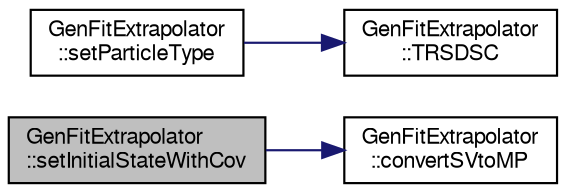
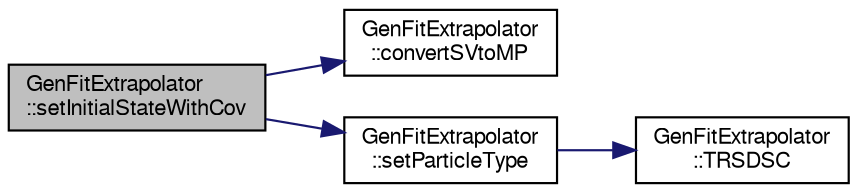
none -> (294, 124)
